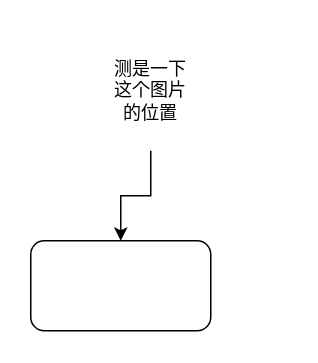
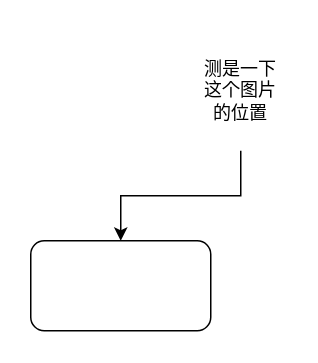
(151, 91) -> (241, 91)
